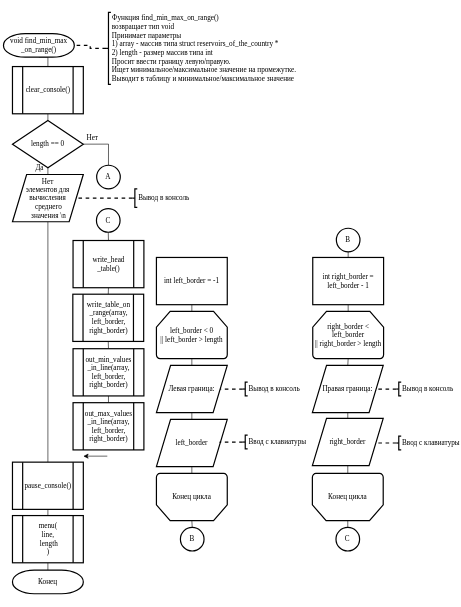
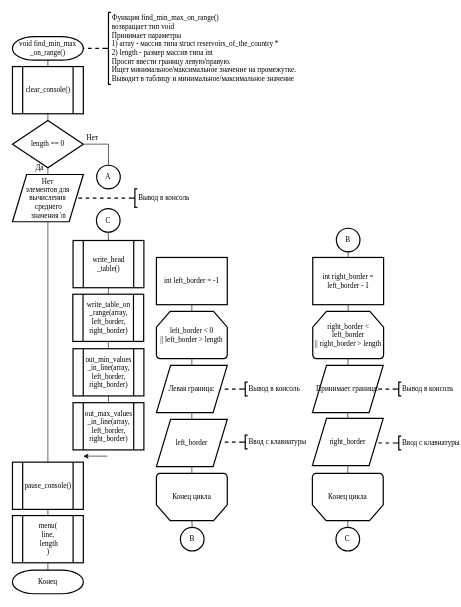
(39, 45) -> (48, 48)
(348, 389) -> (348, 389)
